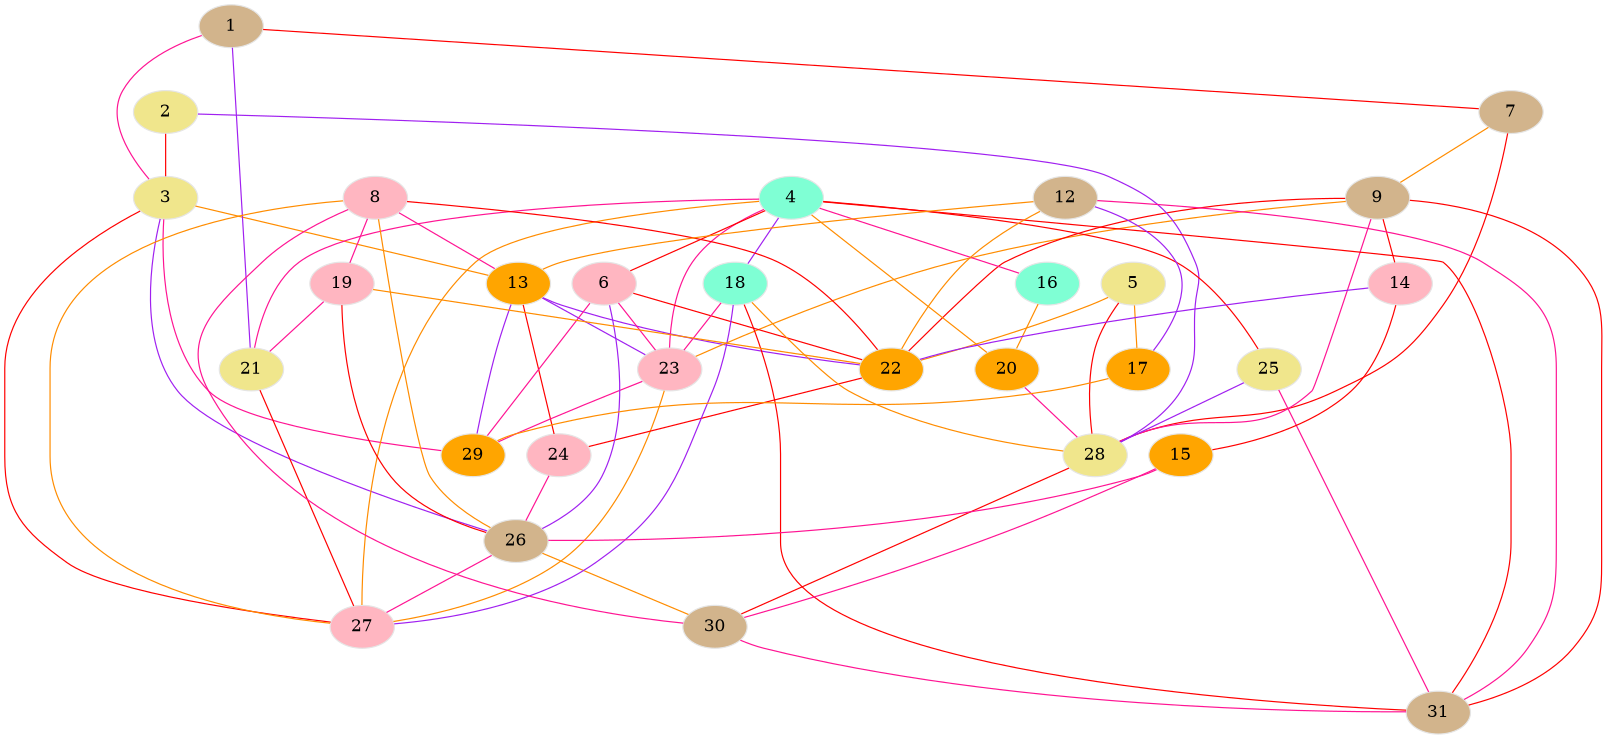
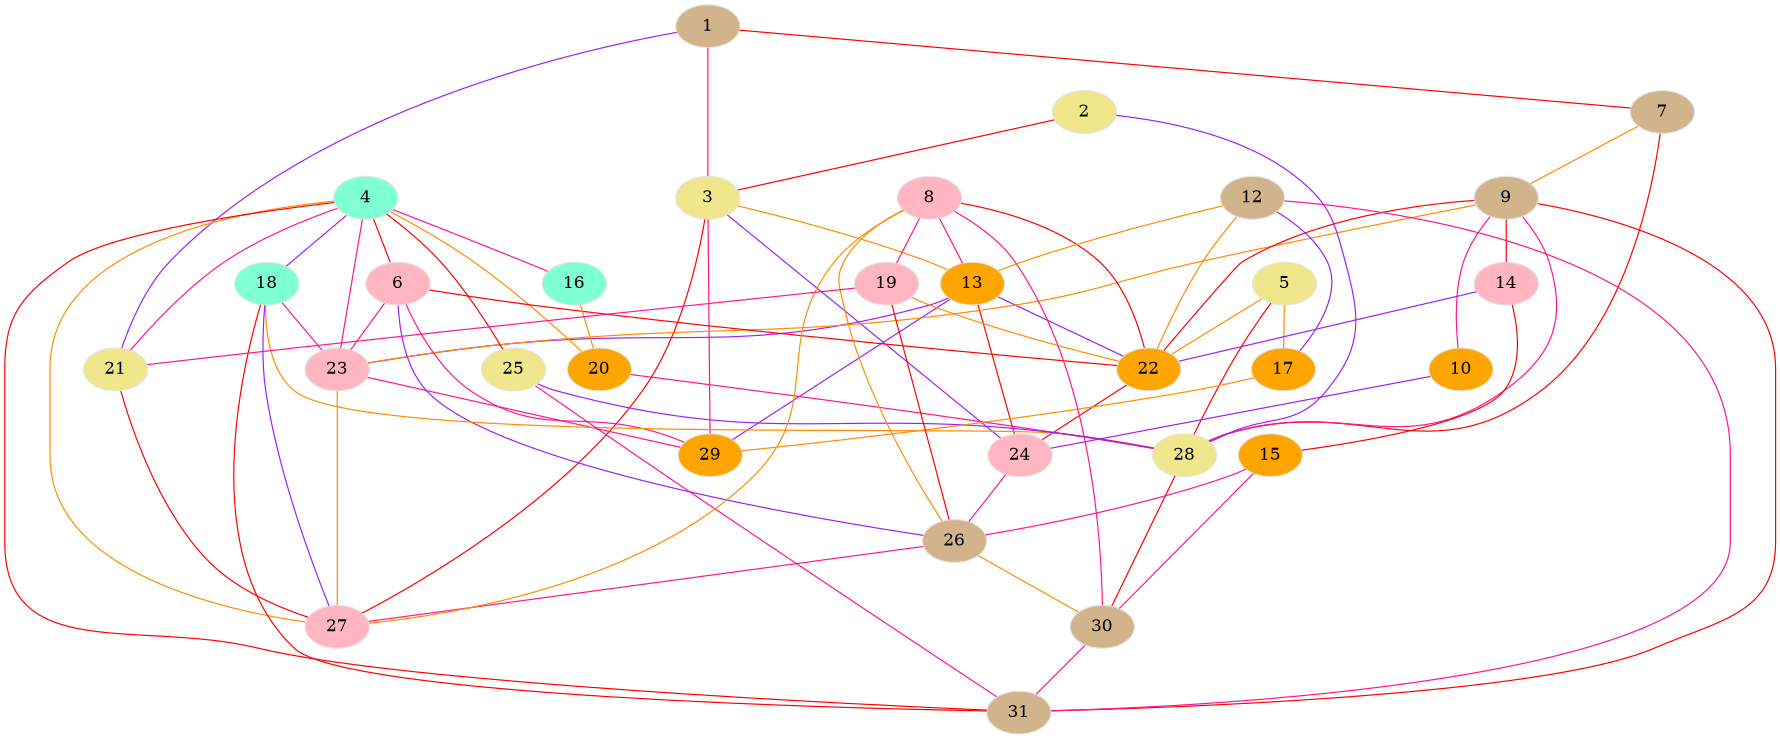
none -> (1461, 369)
(256, 443) -> (871, 332)
